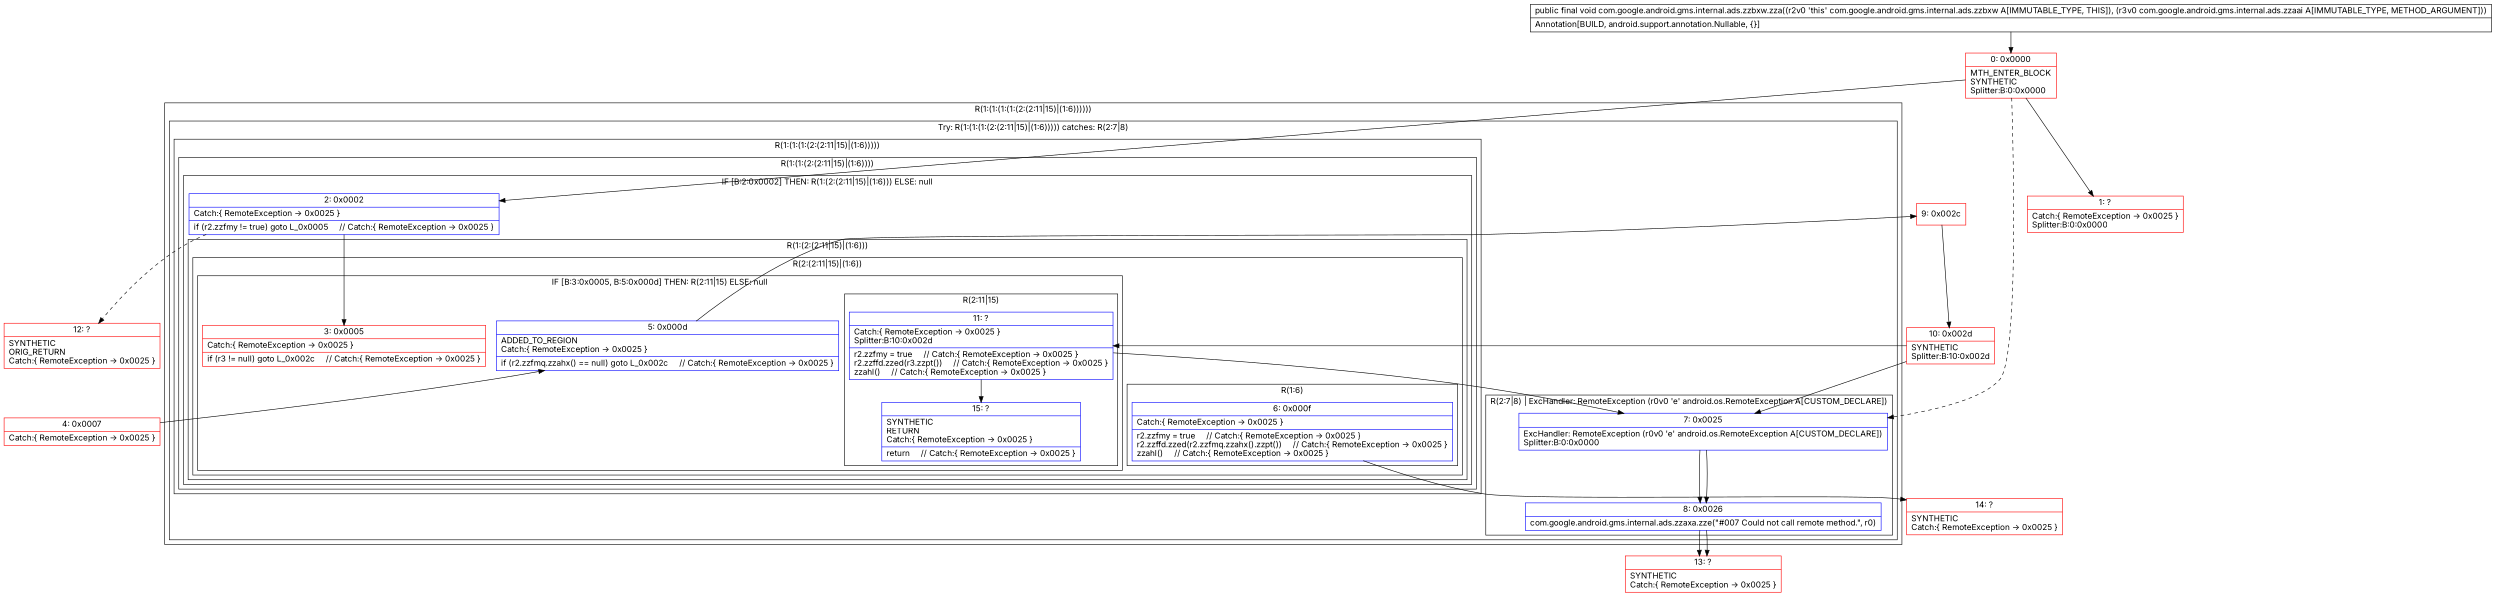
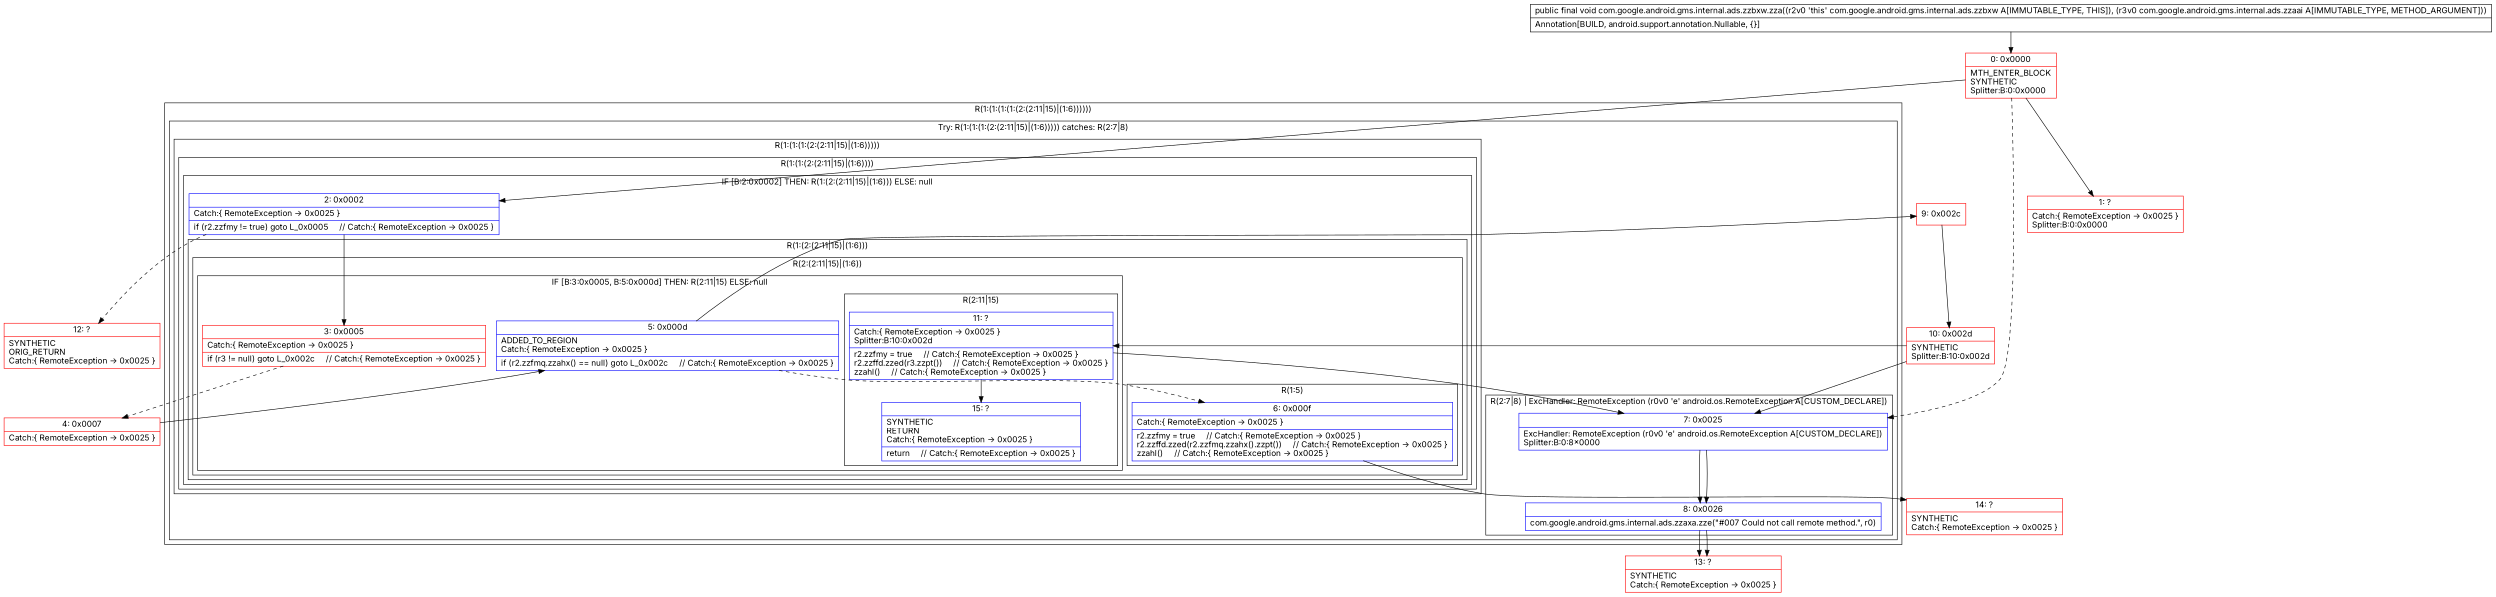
none -> (990, 381)
none -> (206, 391)
(1292, 391) -> (1292, 391)
(1562, 443) -> (1562, 443)
